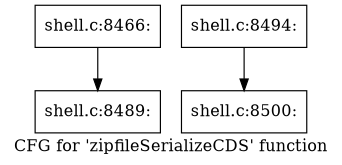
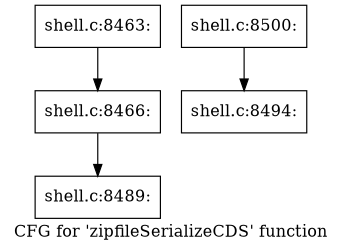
none -> (98, 26)
(244, 63) -> (244, 63)
